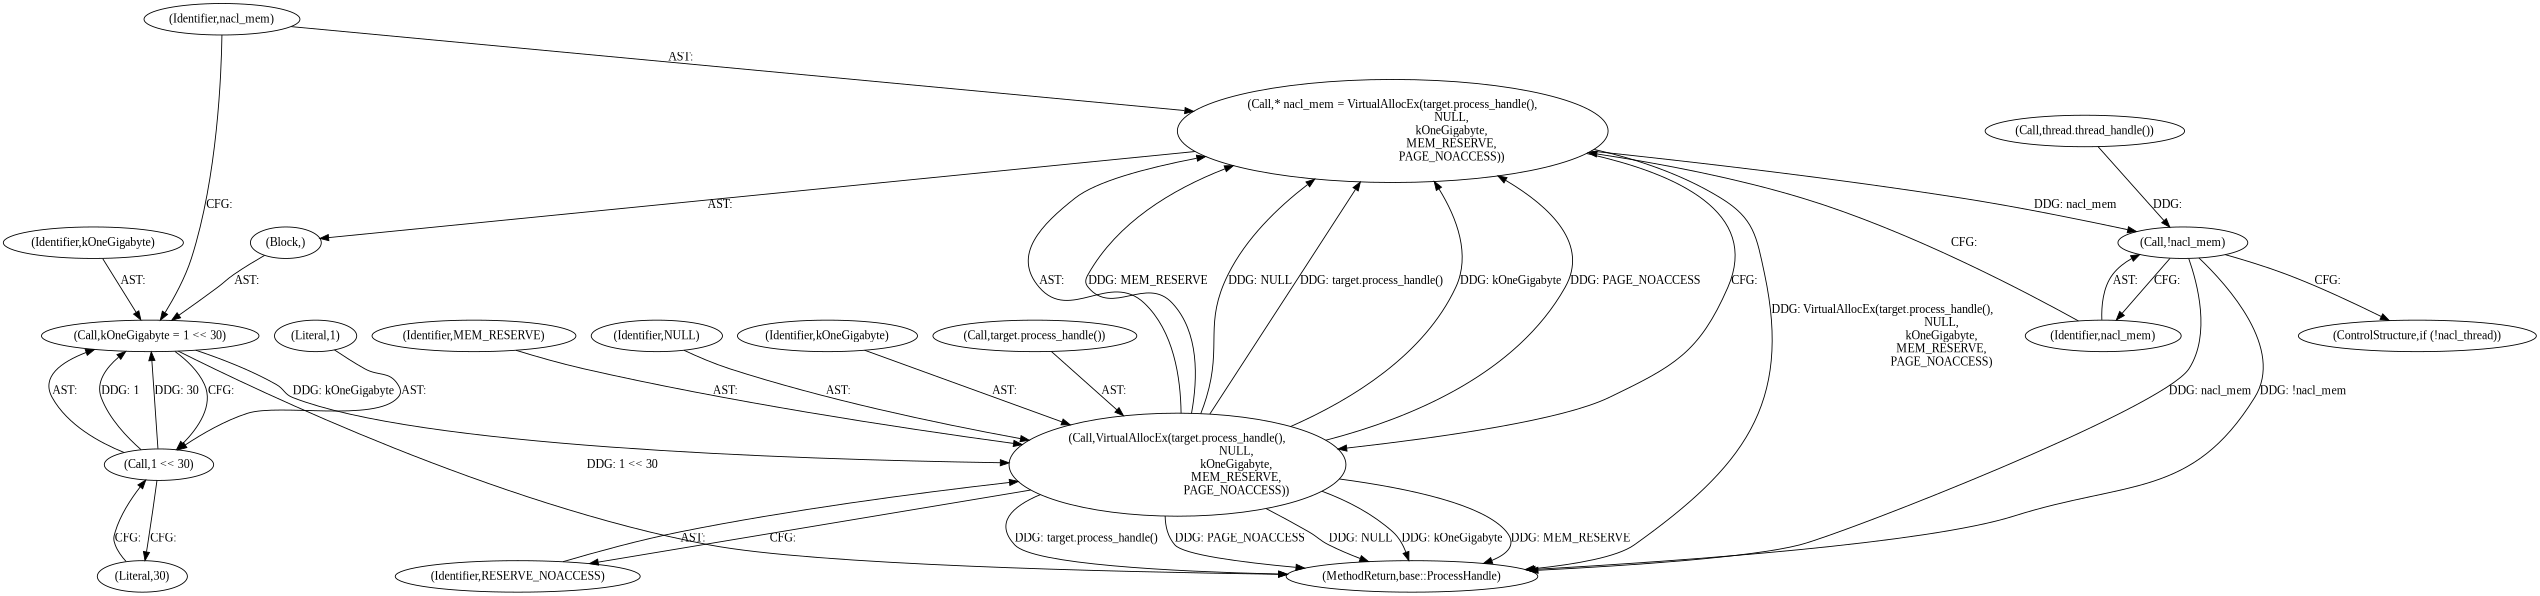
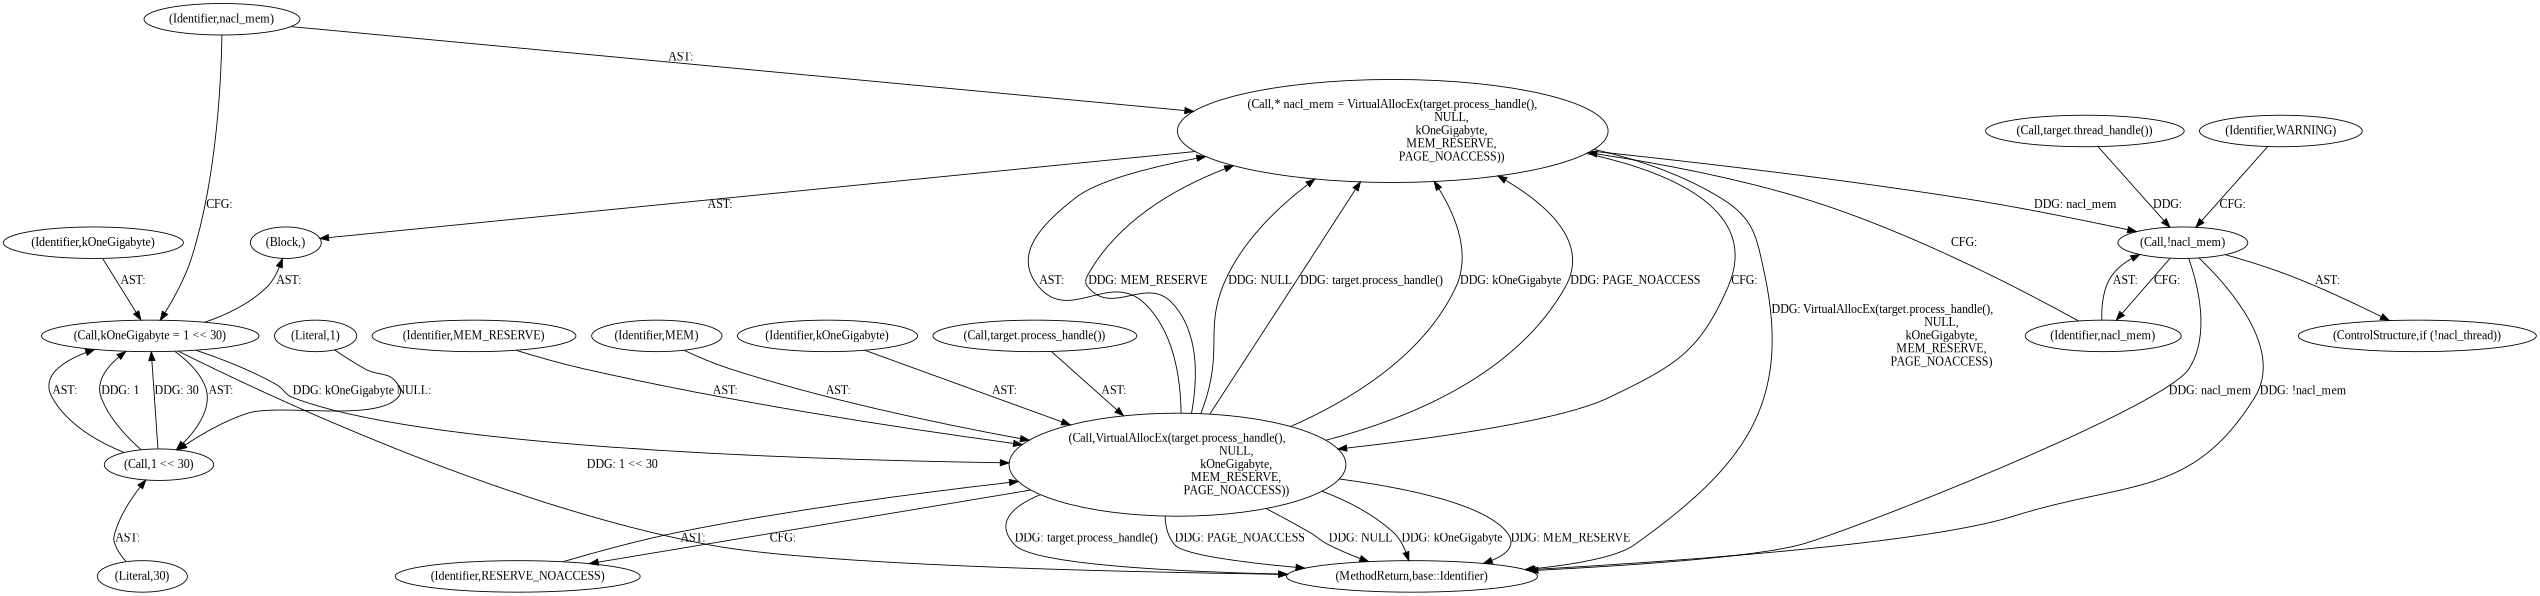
(2085, 131) -> (2085, 131)
none -> (2281, 131)
(2329, 281) -> (2329, 281)
(221, 284) -> (248, 302)
(657, 336) -> (657, 336)
(223, 391) -> (223, 391)
(416, 391) -> (416, 391)
(152, 516) -> none
(130, 538) -> (130, 538)
(1412, 576) -> (1412, 576)
